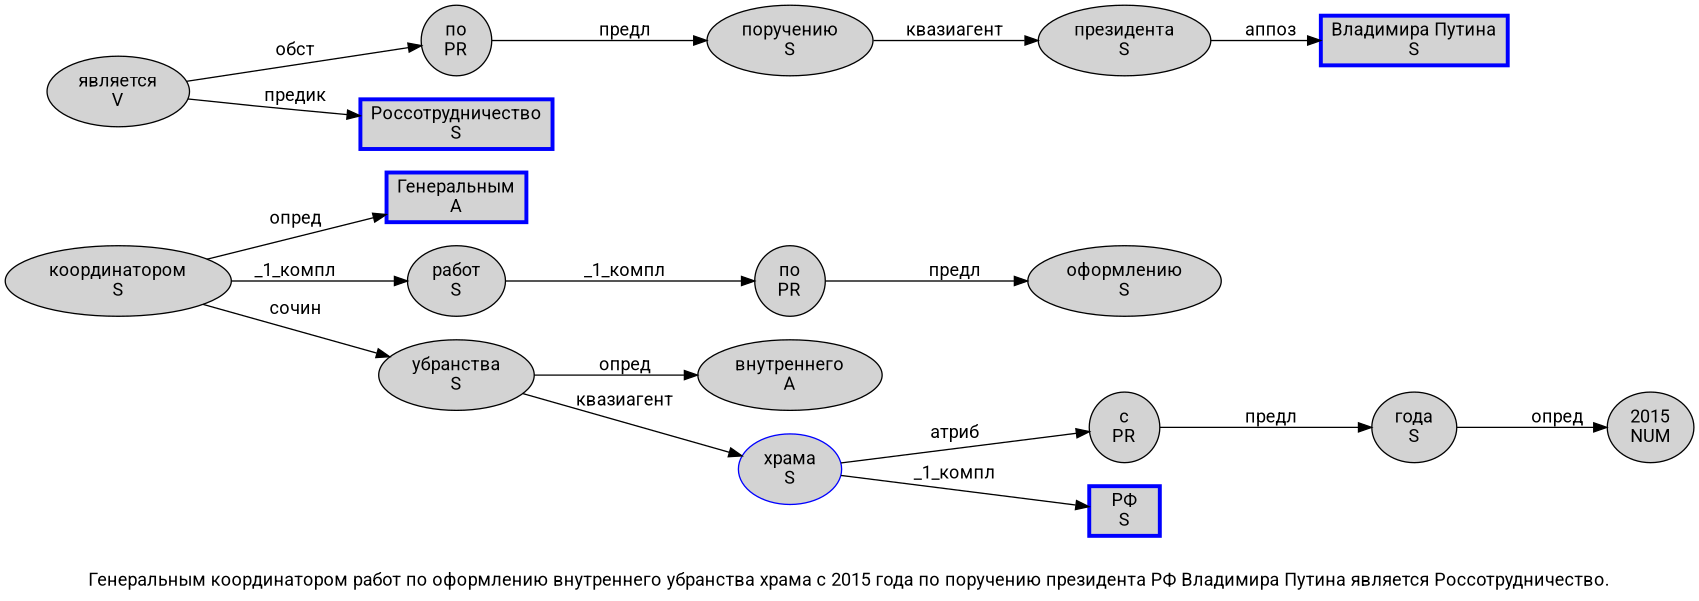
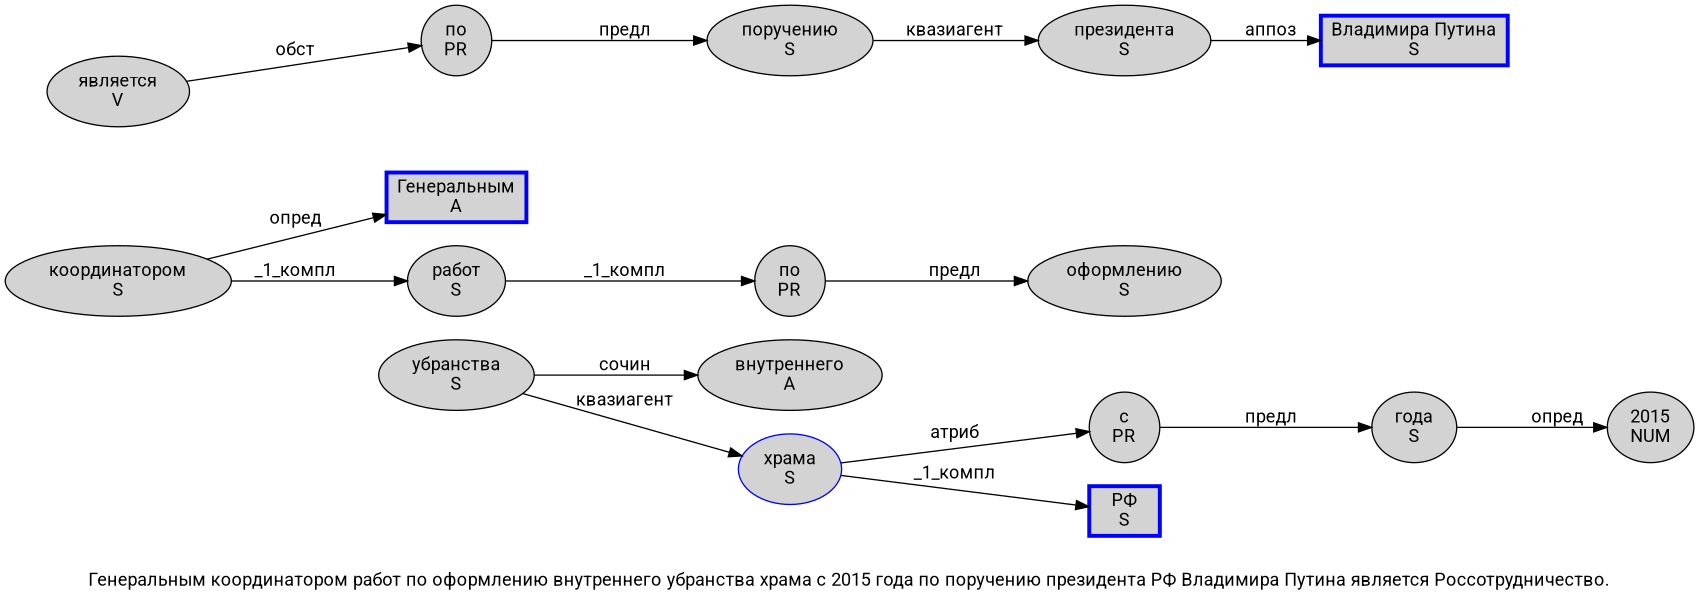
(456, 124) -> none
(290, 329) -> none
(625, 365) -> (625, 365)
